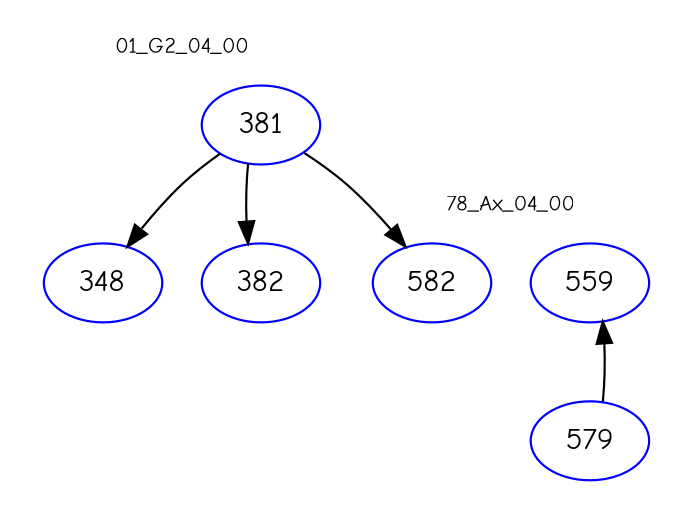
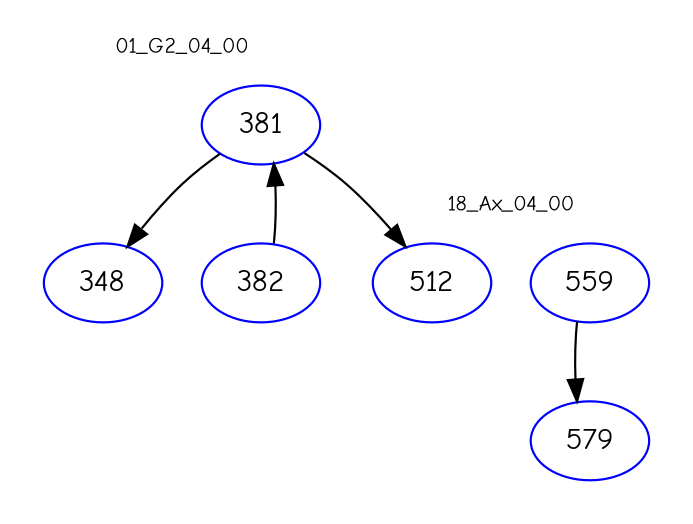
(246, 193) -> (276, 215)
(511, 205) -> (511, 205)
(432, 283) -> (432, 283)
(605, 373) -> (575, 350)
